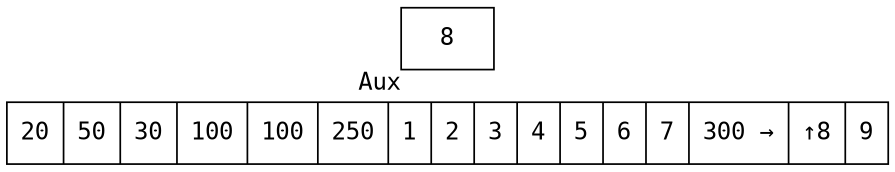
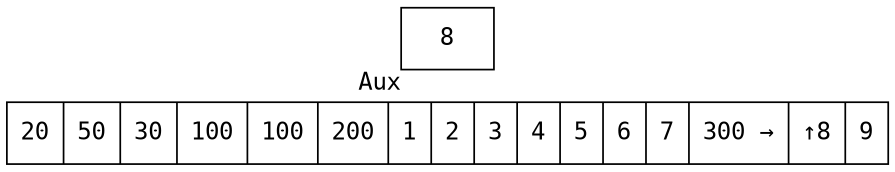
(353, 132) -> (353, 132)
